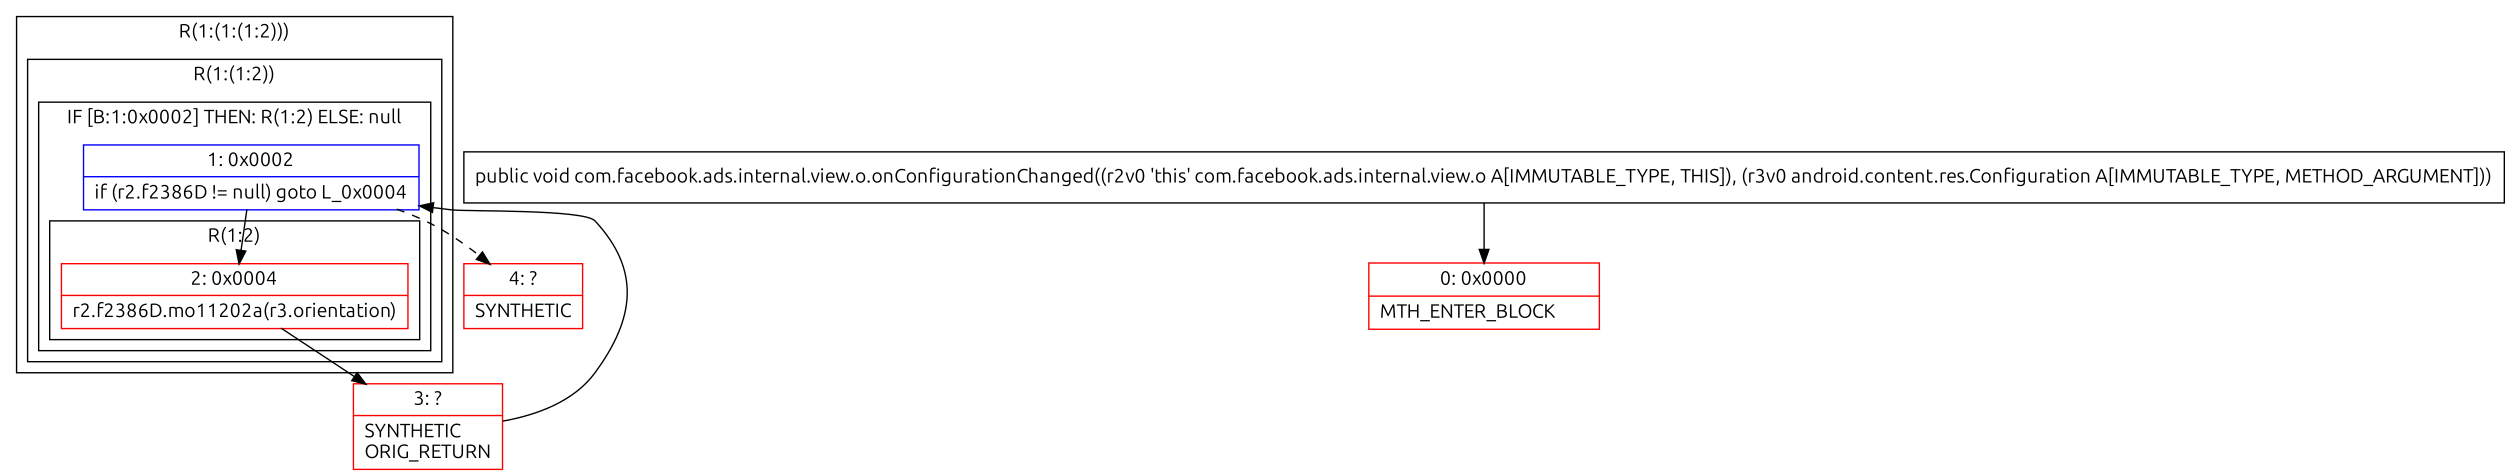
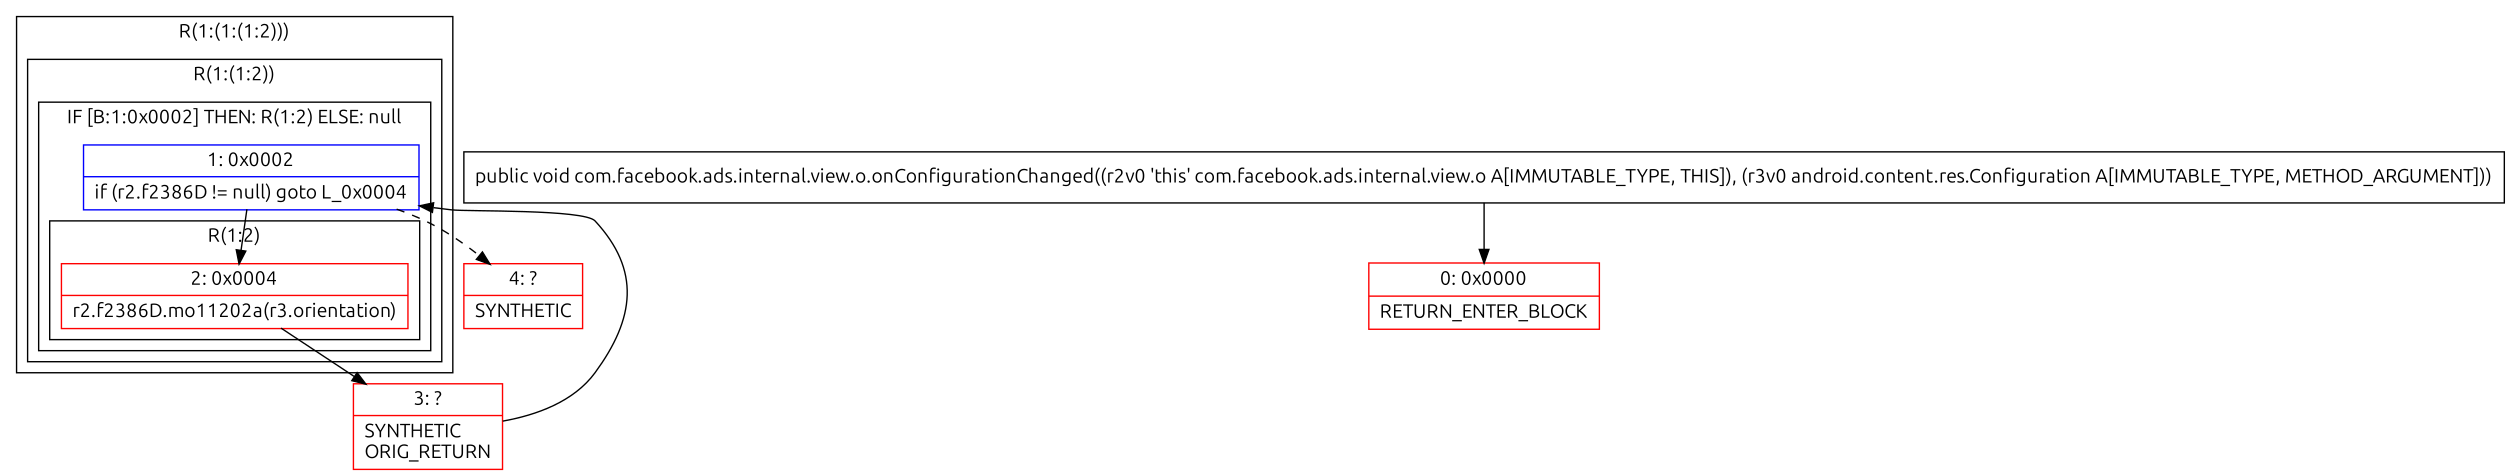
(1468, 312) -> (1484, 312)
